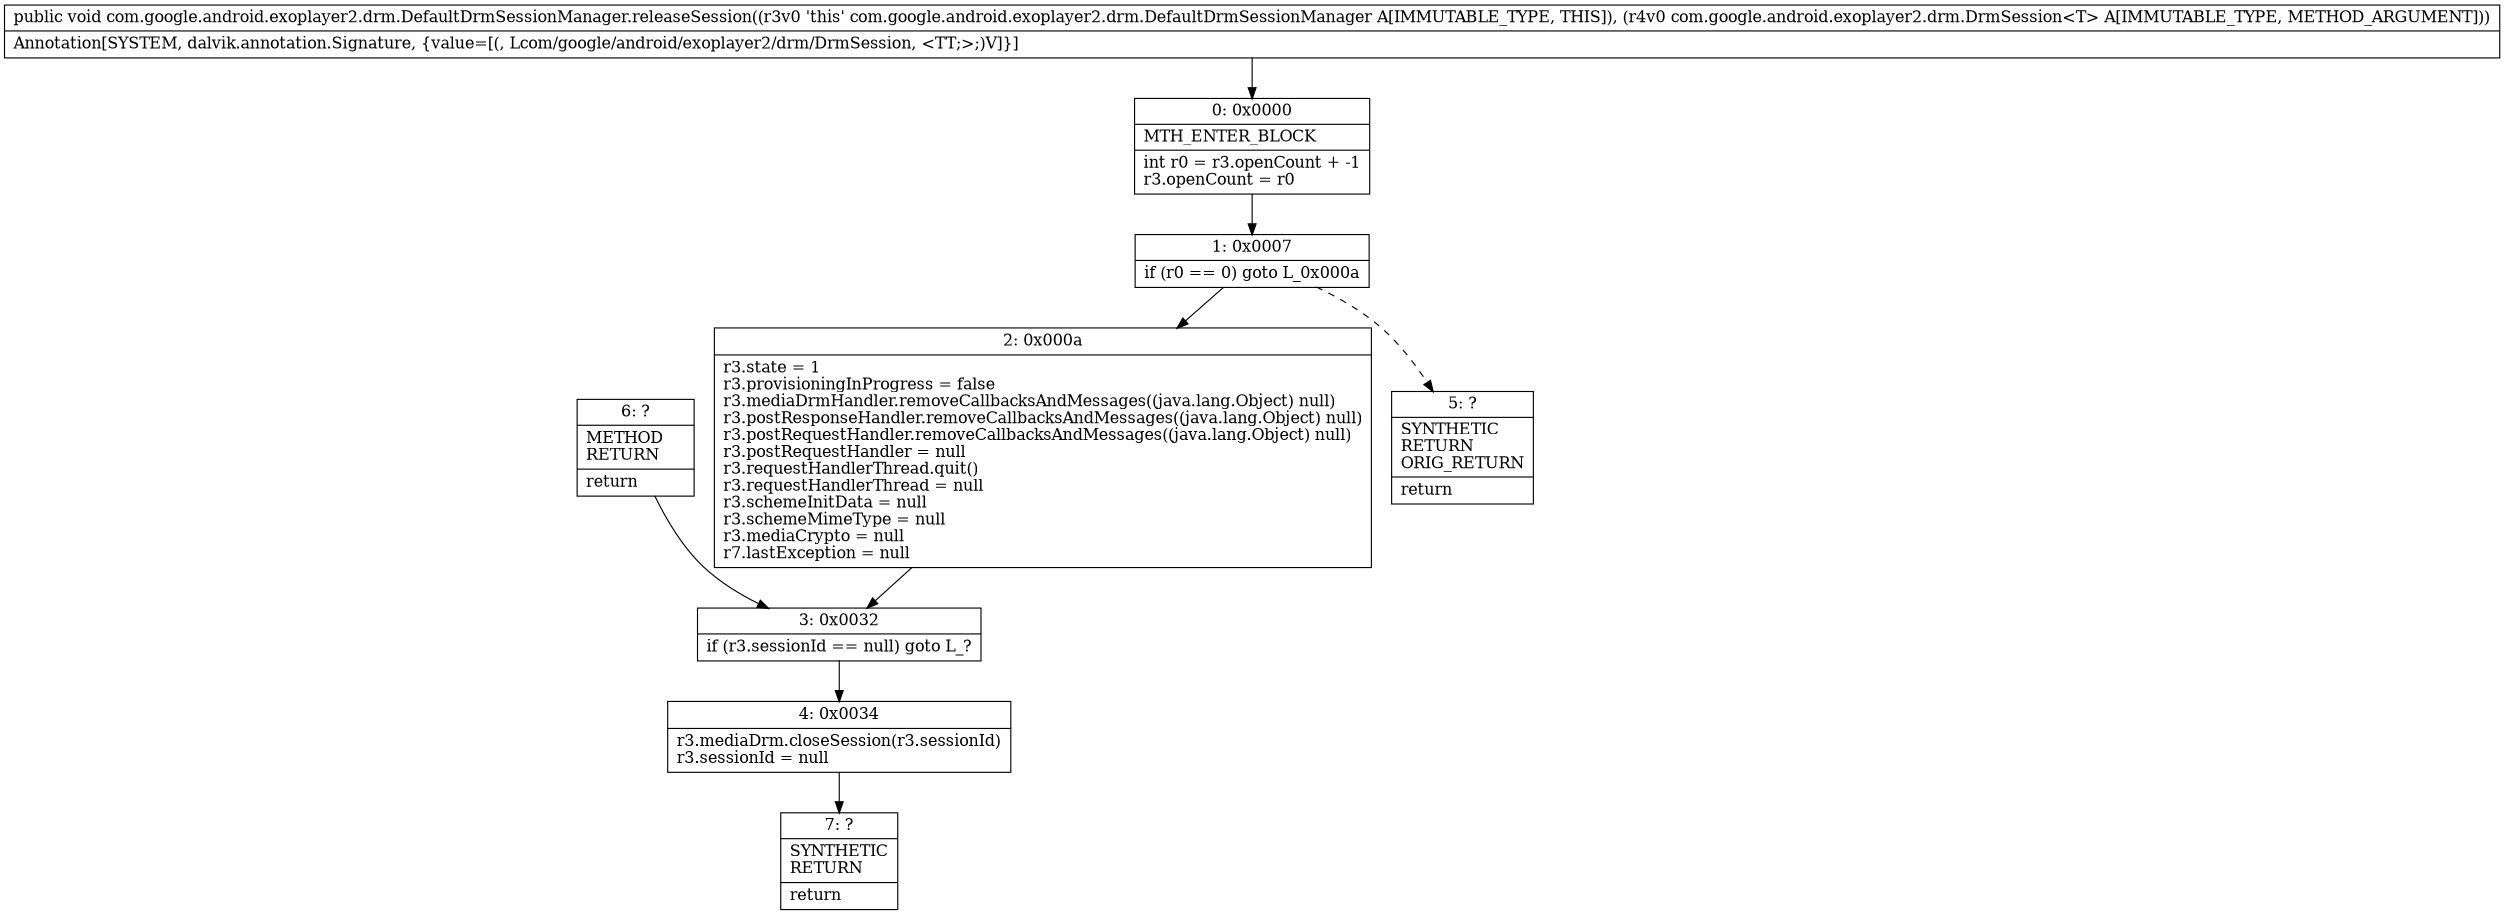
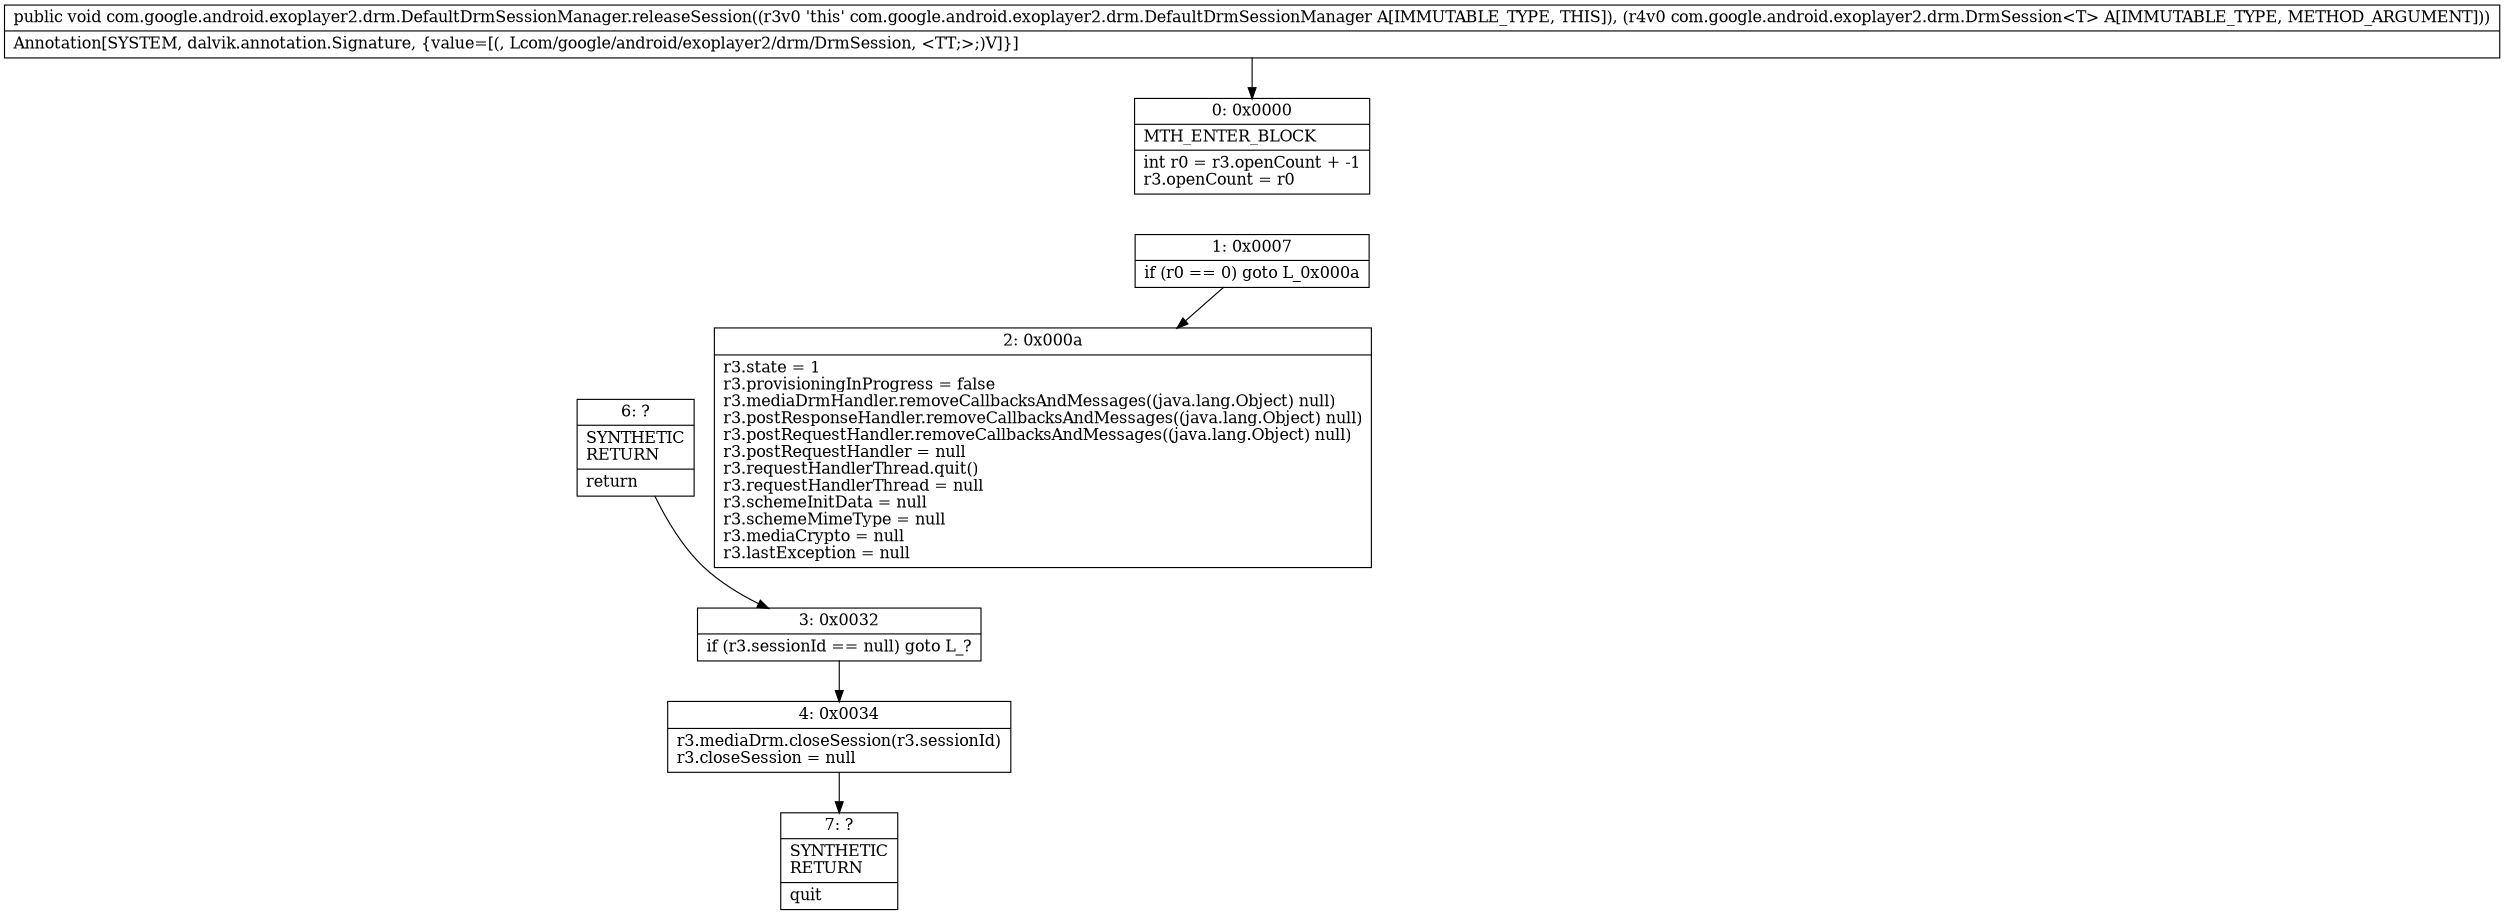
(1252, 209) -> none
(625, 438) -> (636, 438)
(1462, 448) -> none
(817, 554) -> (817, 554)
(894, 584) -> none
(753, 758) -> (767, 758)
(816, 896) -> (806, 896)
